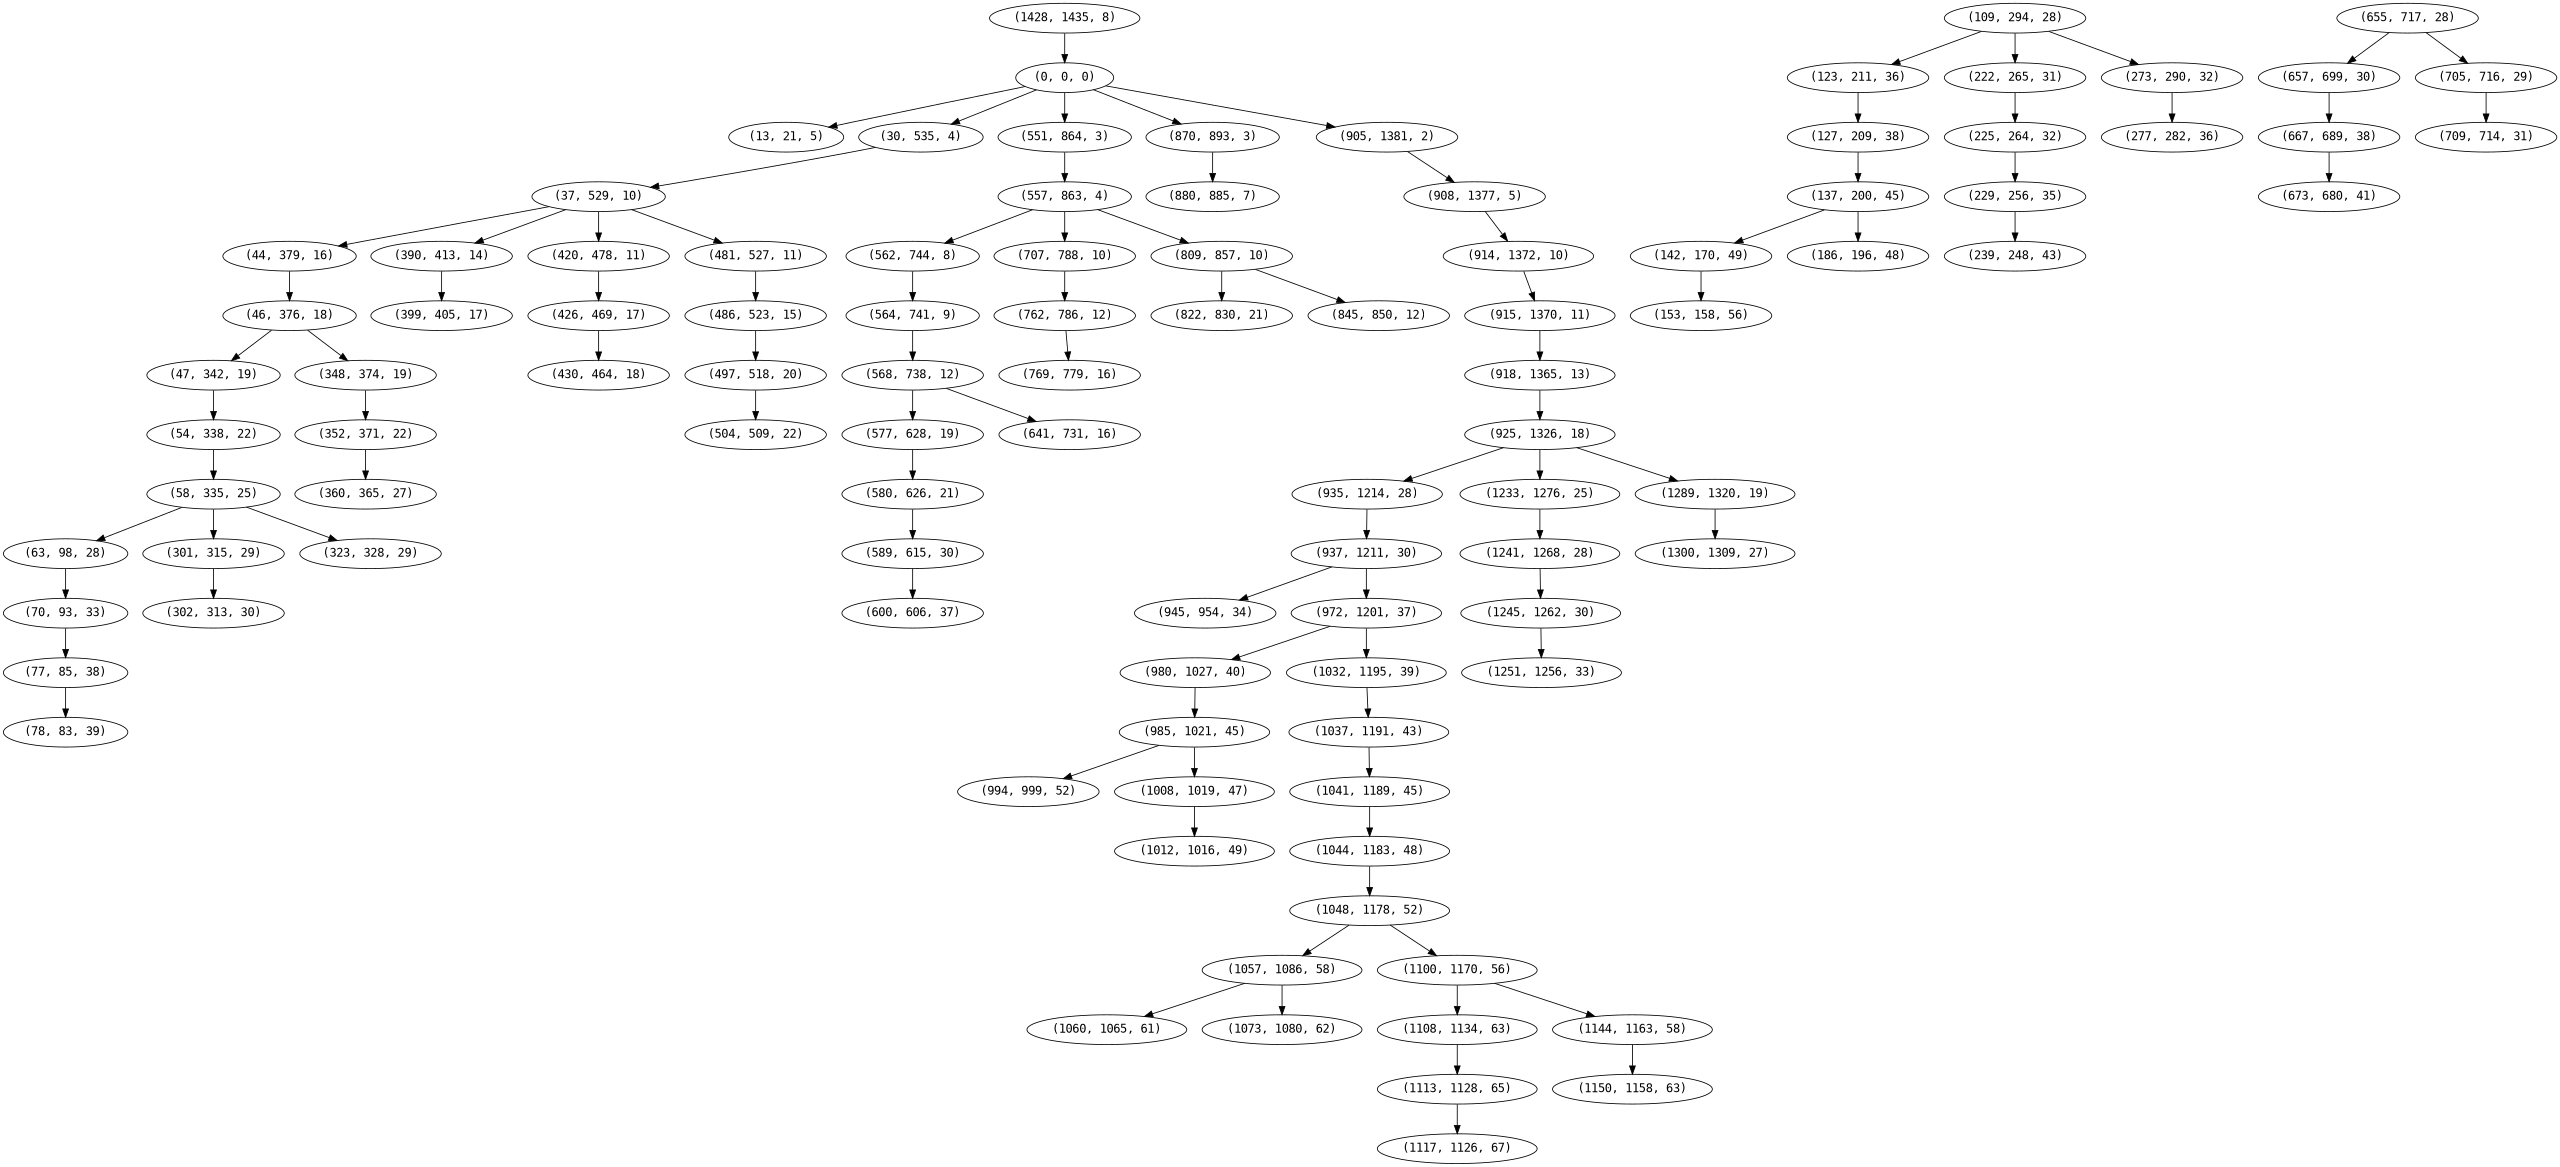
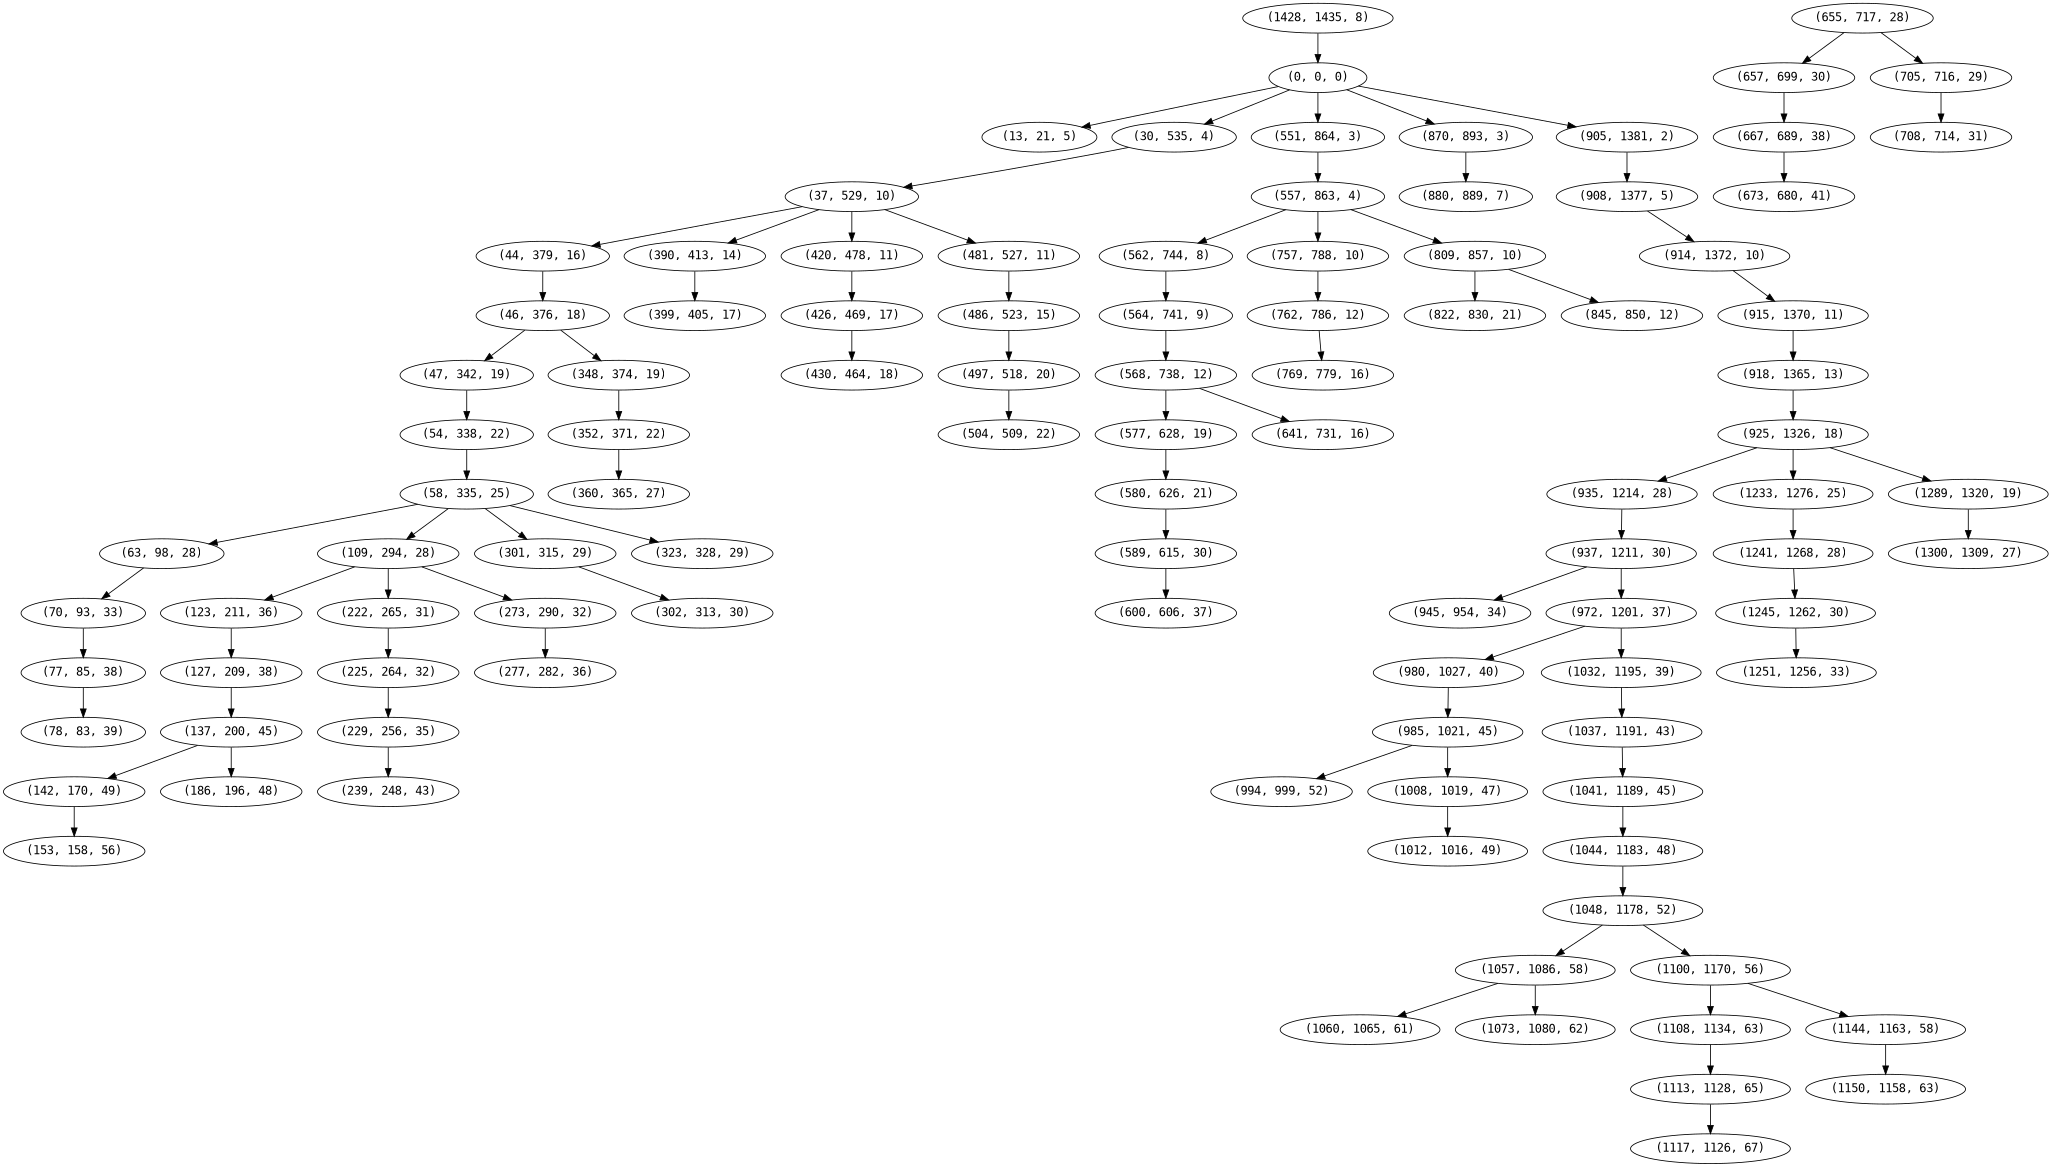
(2486, 137) -> (1941, 137)
(1213, 197) -> (1466, 197)
(1065, 256) -> (1318, 256)
none -> (431, 521)
